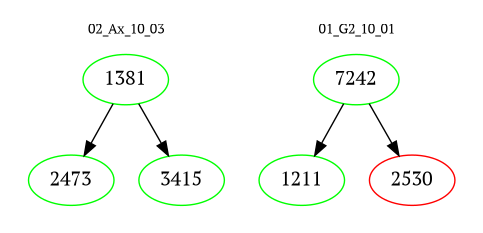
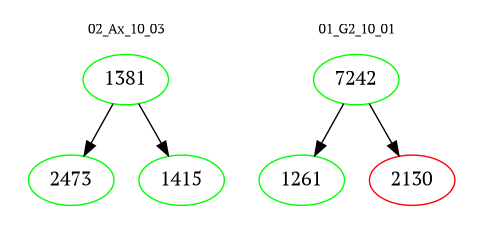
(182, 180) -> (182, 180)
(302, 180) -> (302, 180)
(412, 180) -> (412, 180)
